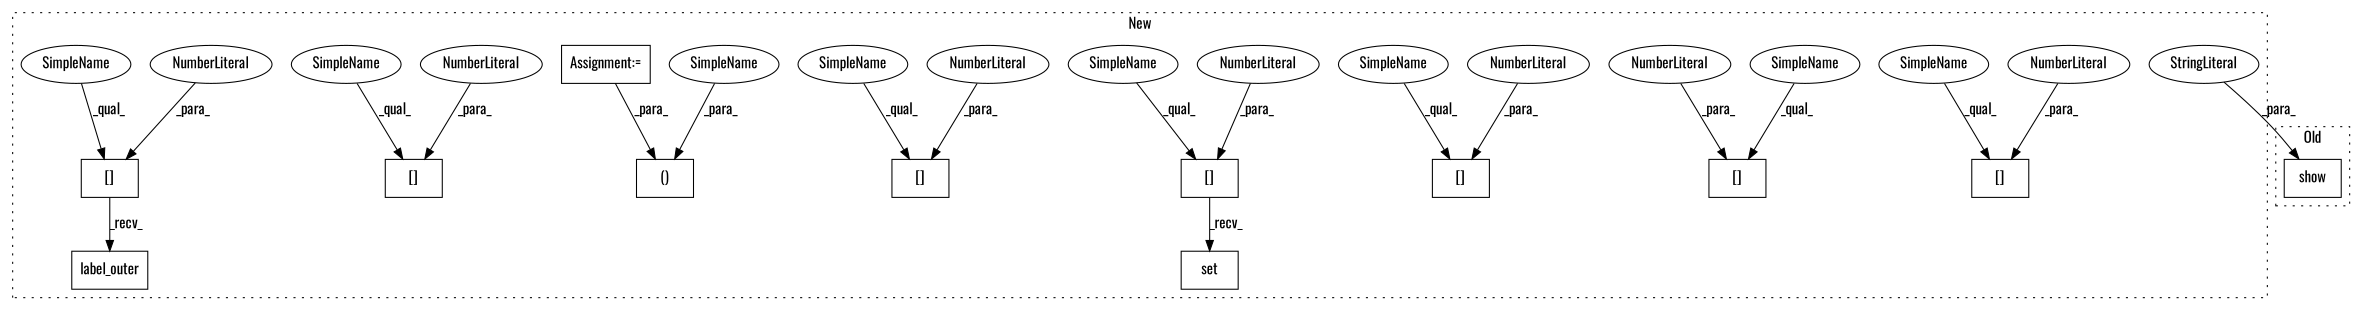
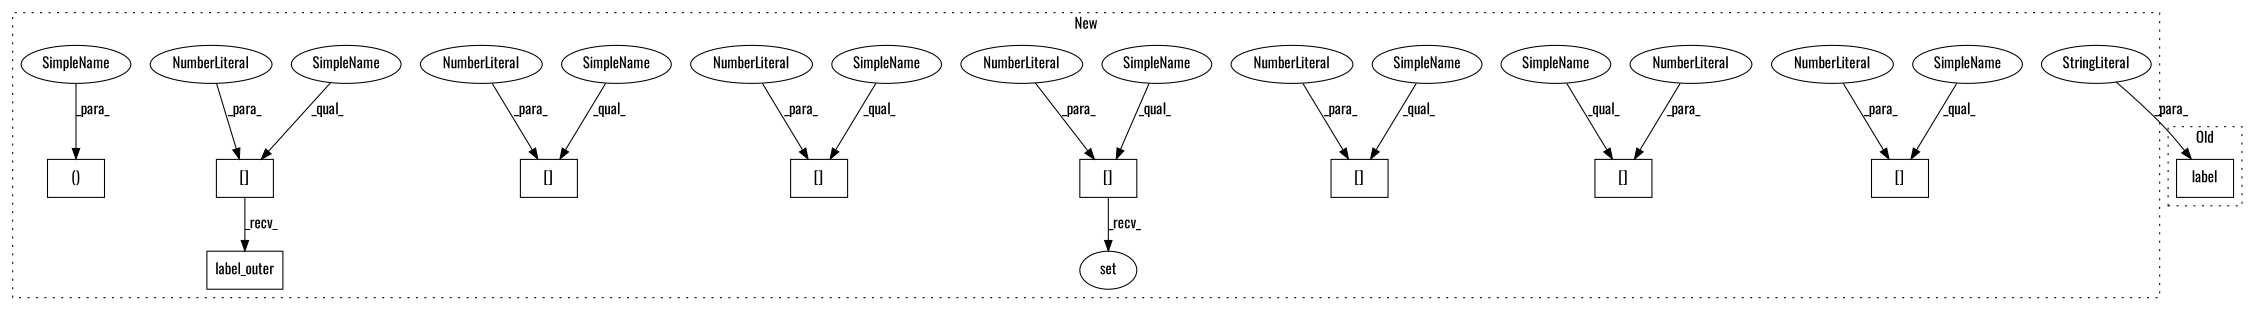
(606, 64) -> none
(2313, 178) -> (2205, 178)
(1210, 270) -> (1108, 270)
